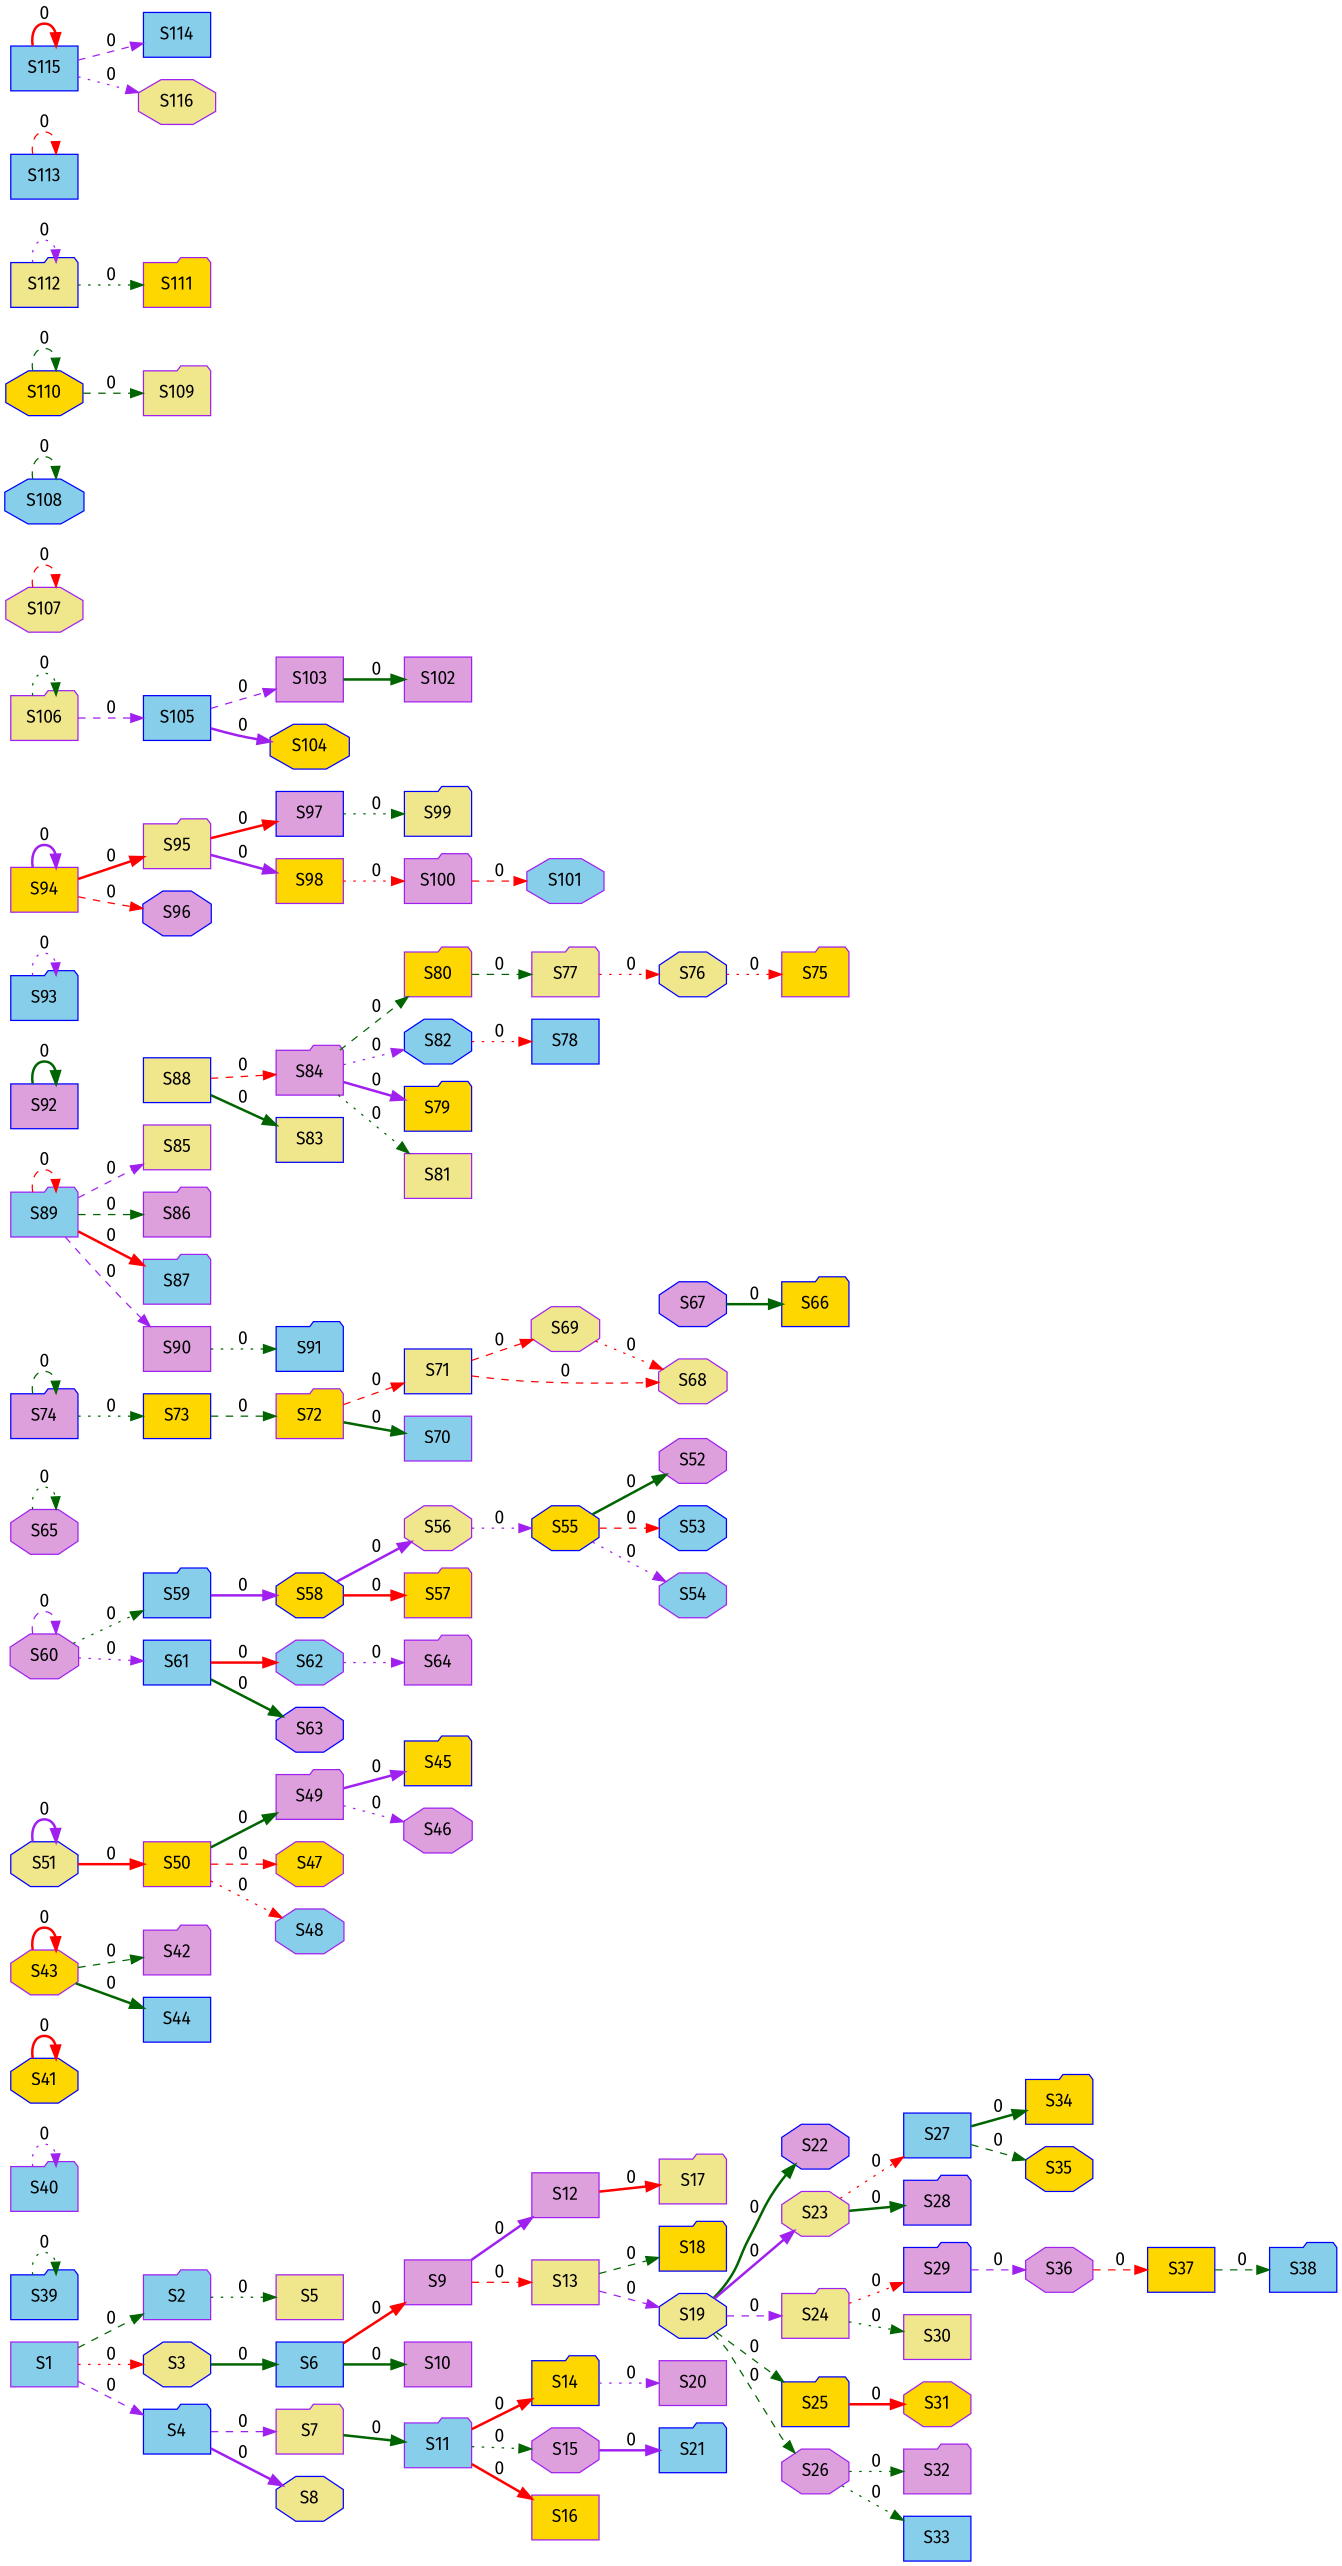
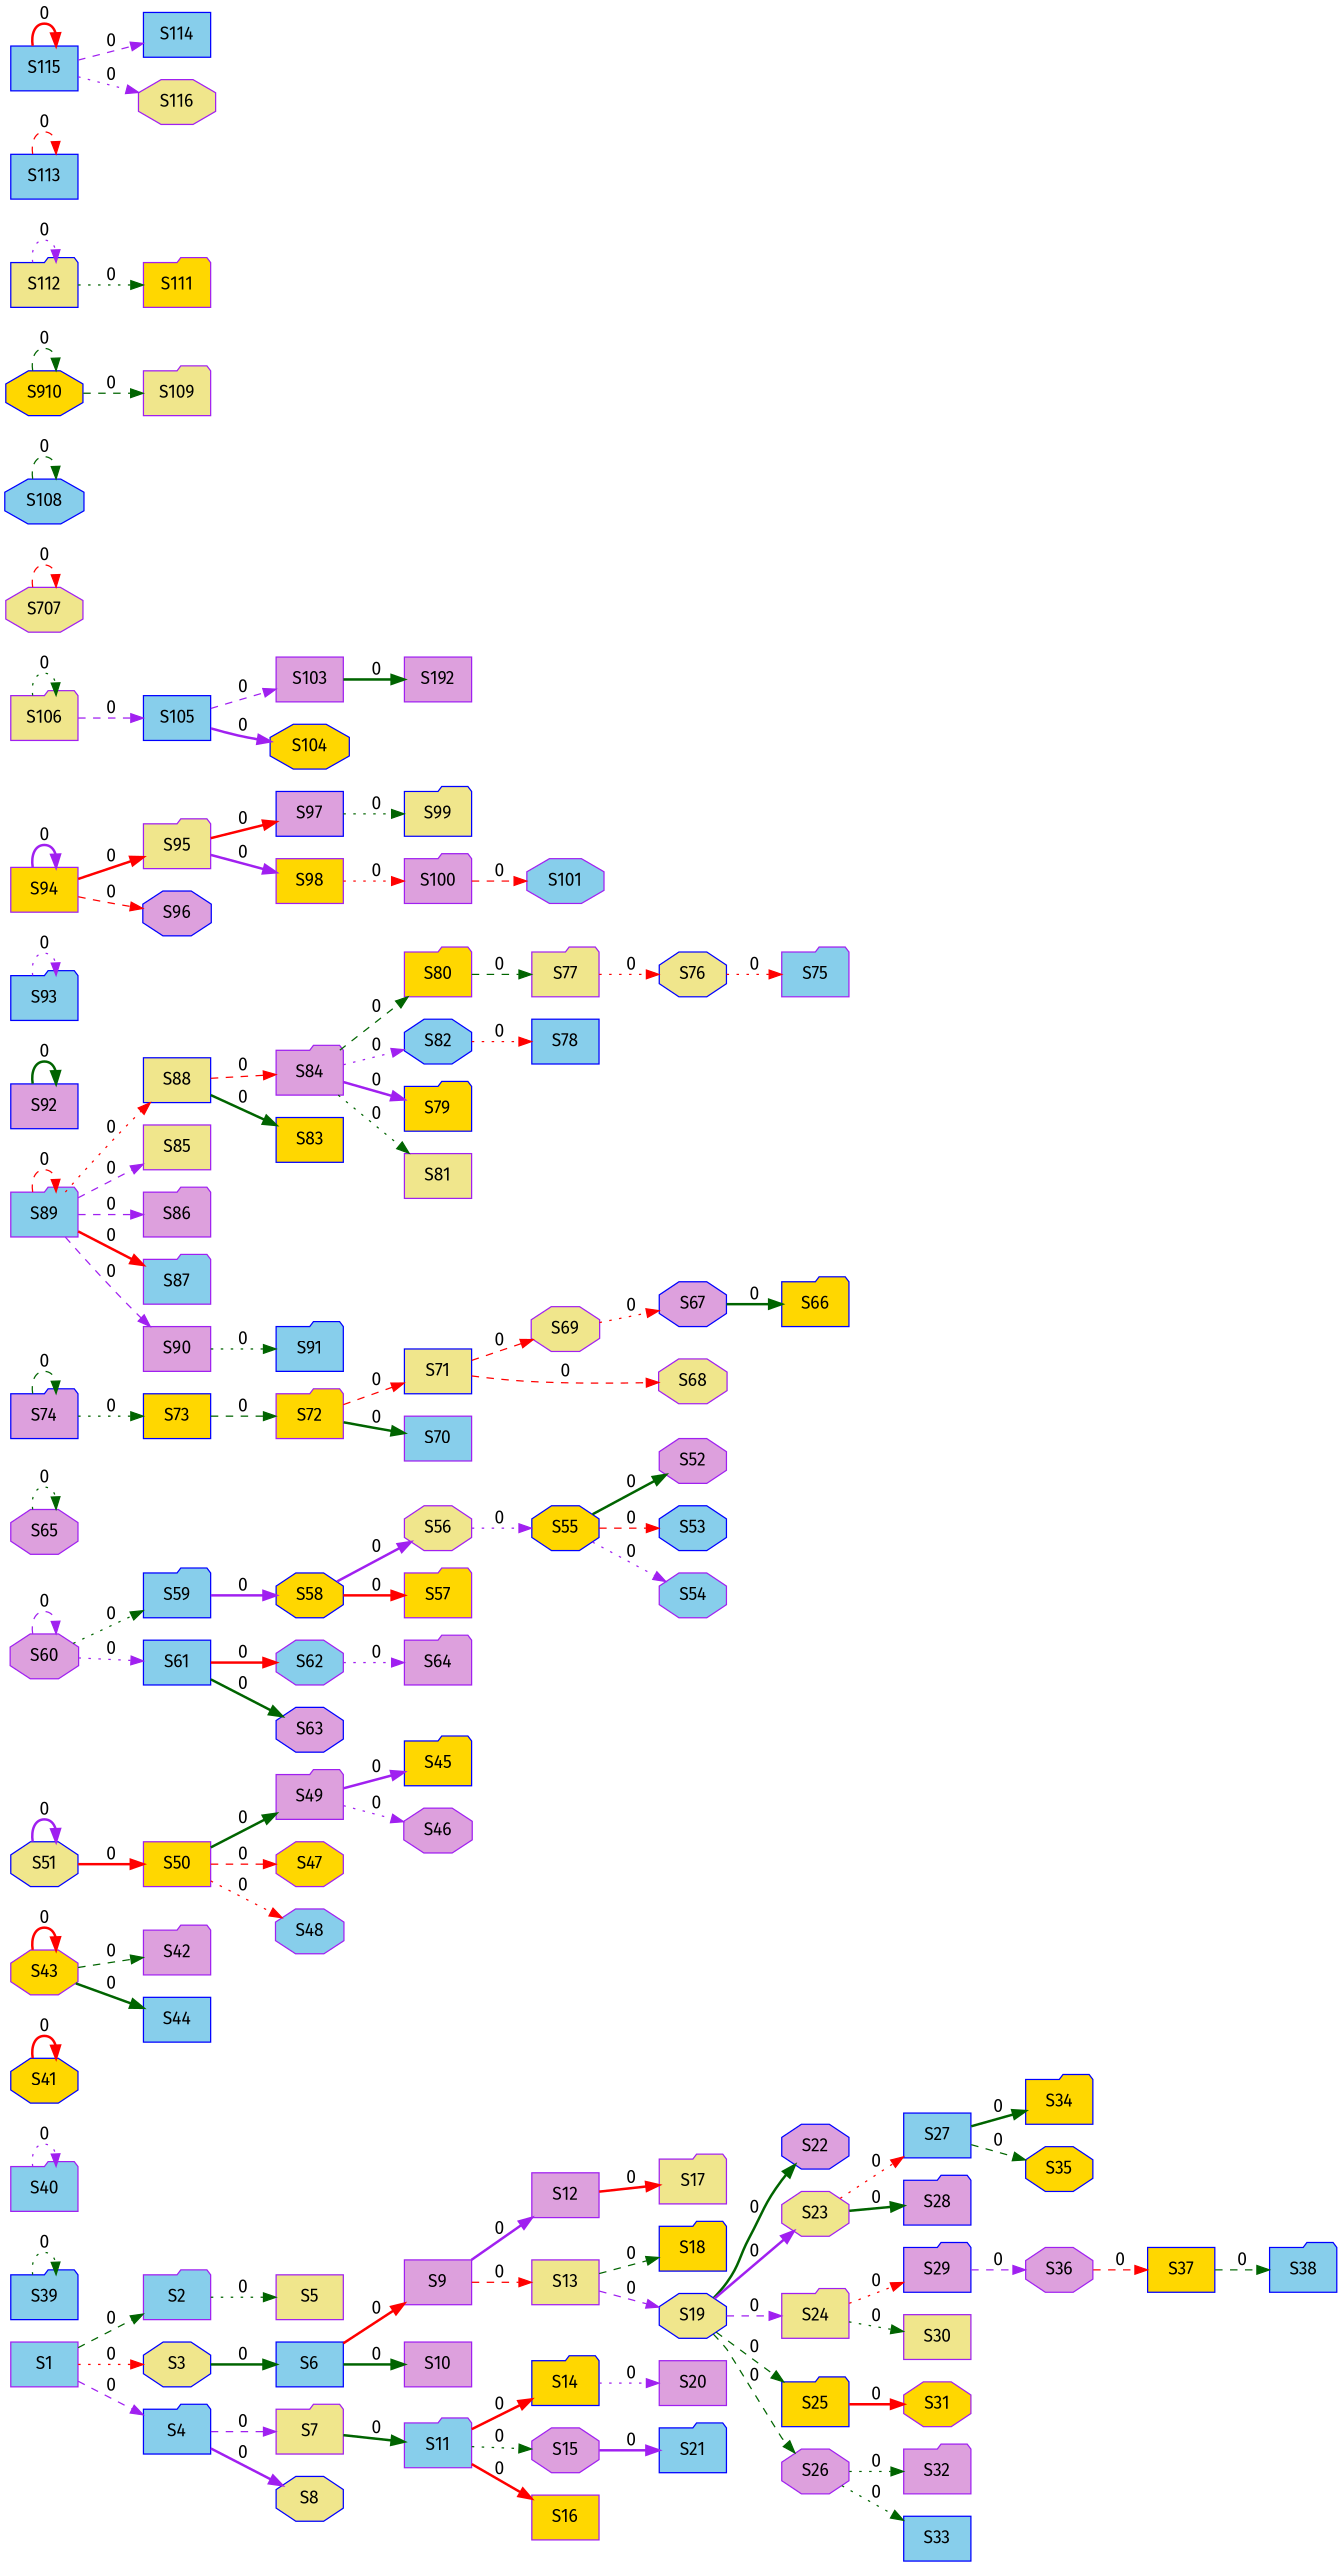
(44, 393) -> (44, 393)
(44, 610) -> (44, 610)
(438, 679) -> (438, 679)
(815, 974) -> (815, 974)
(310, 1140) -> (310, 1140)
none -> (103, 1151)
(104, 1215) -> (104, 1215)
(623, 1353) -> (623, 1318)
